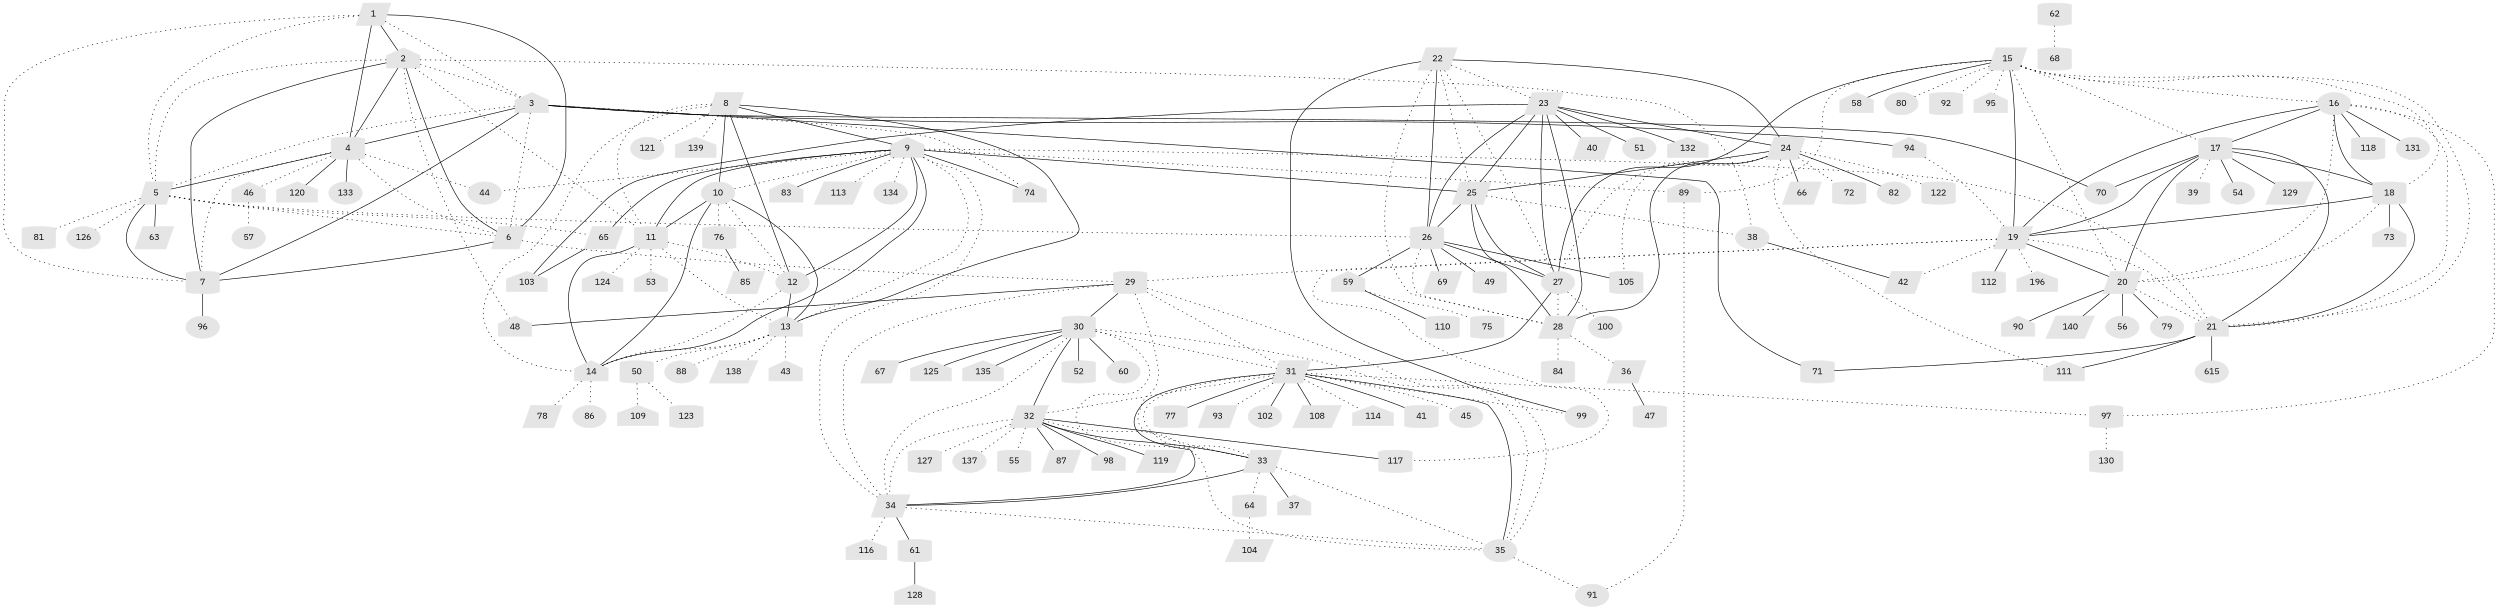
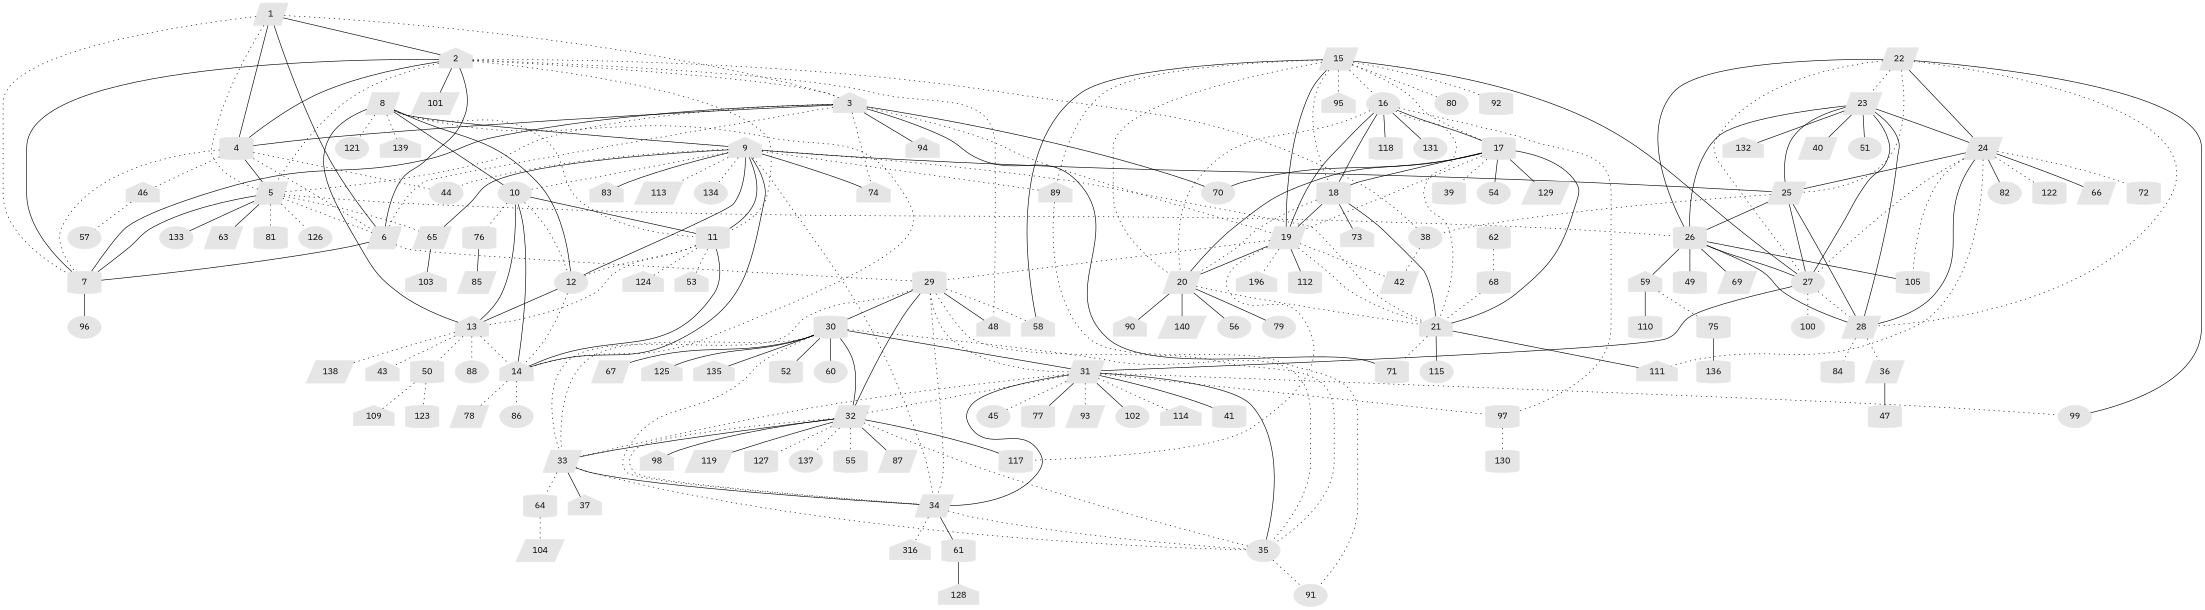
none -> (435, 104)
(2424, 109) -> (1463, 307)
(985, 127) -> none
(347, 171) -> (222, 216)
(1968, 188) -> (1079, 175)
(297, 193) -> none
(2119, 206) -> (1393, 193)
(1831, 261) -> (1411, 263)
(930, 264) -> none
(1416, 291) -> (1776, 285)
none -> (987, 304)
none -> (886, 345)
(1186, 350) -> (959, 350)
(2016, 360) -> (1415, 349)
none -> (1714, 372)
(2212, 372) -> (1437, 372)
(1317, 417) -> none
(866, 551) -> (910, 551)
